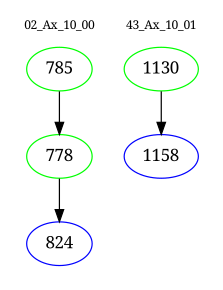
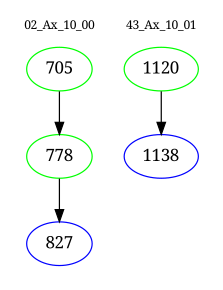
(59, 69) -> (59, 69)
(161, 69) -> (161, 69)
(161, 156) -> (161, 156)
(59, 244) -> (59, 244)
